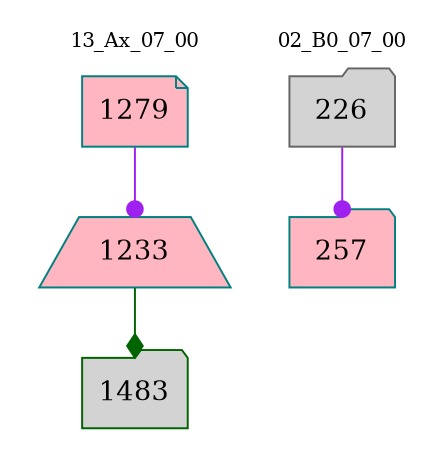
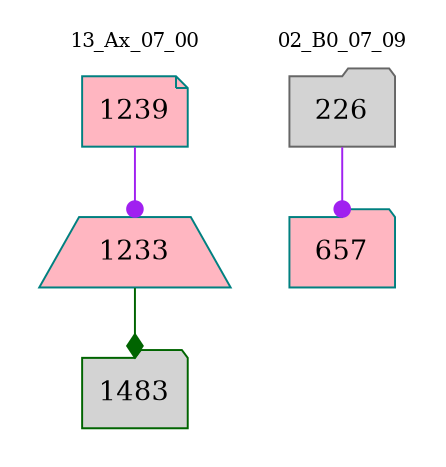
(342, 42) -> (342, 42)
(135, 111) -> (135, 111)
(342, 252) -> (342, 252)
